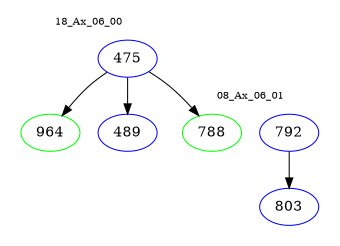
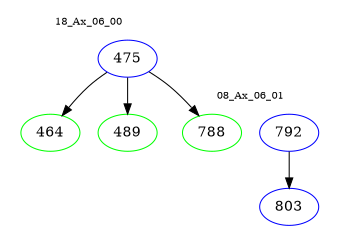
(50, 133) -> (50, 133)
(128, 133) -> (128, 133)
